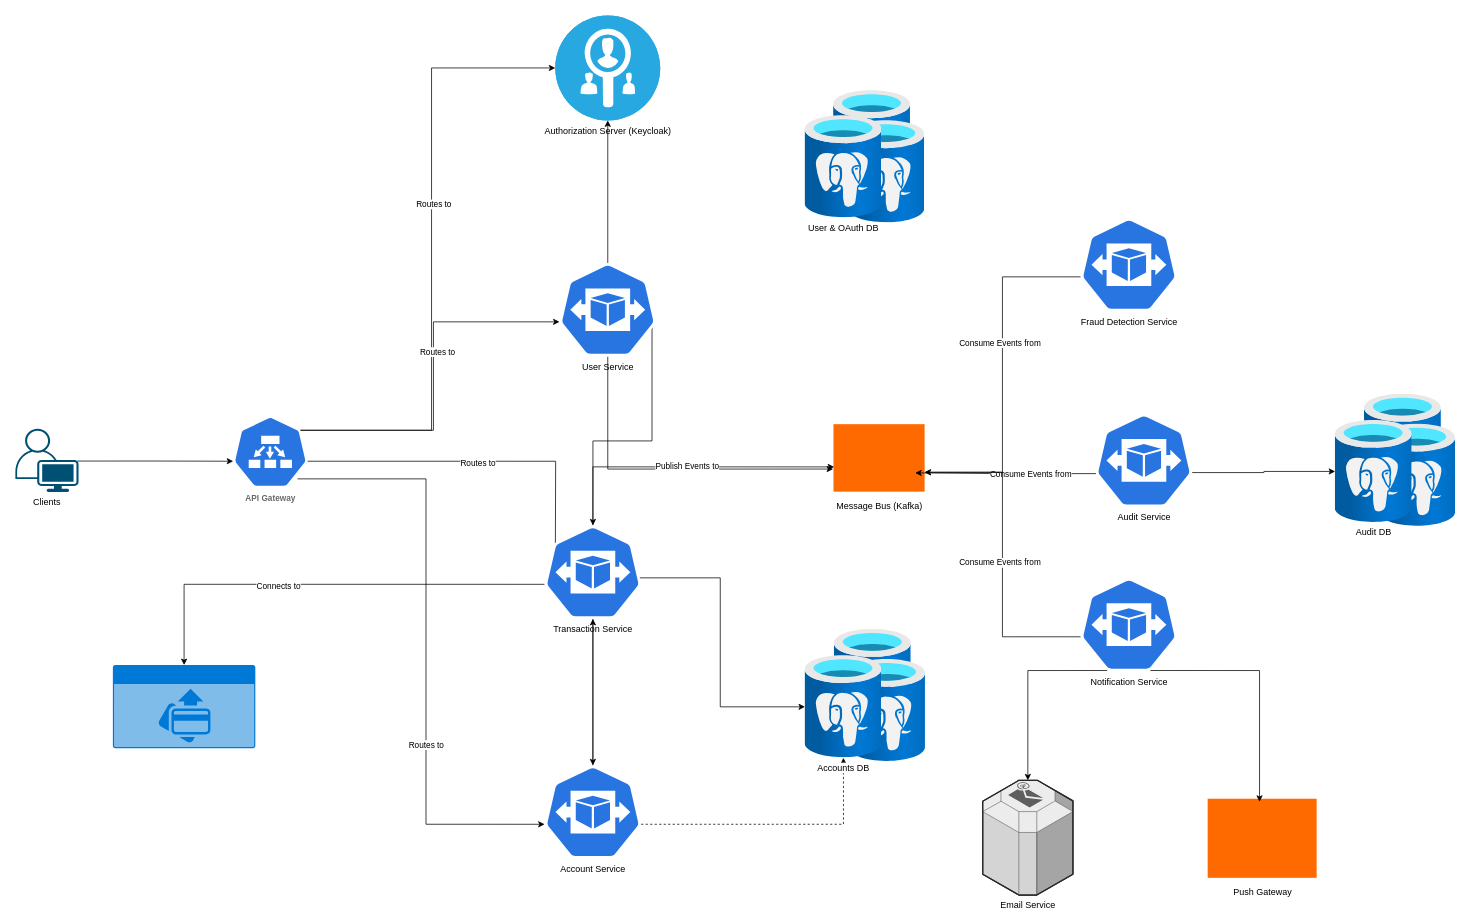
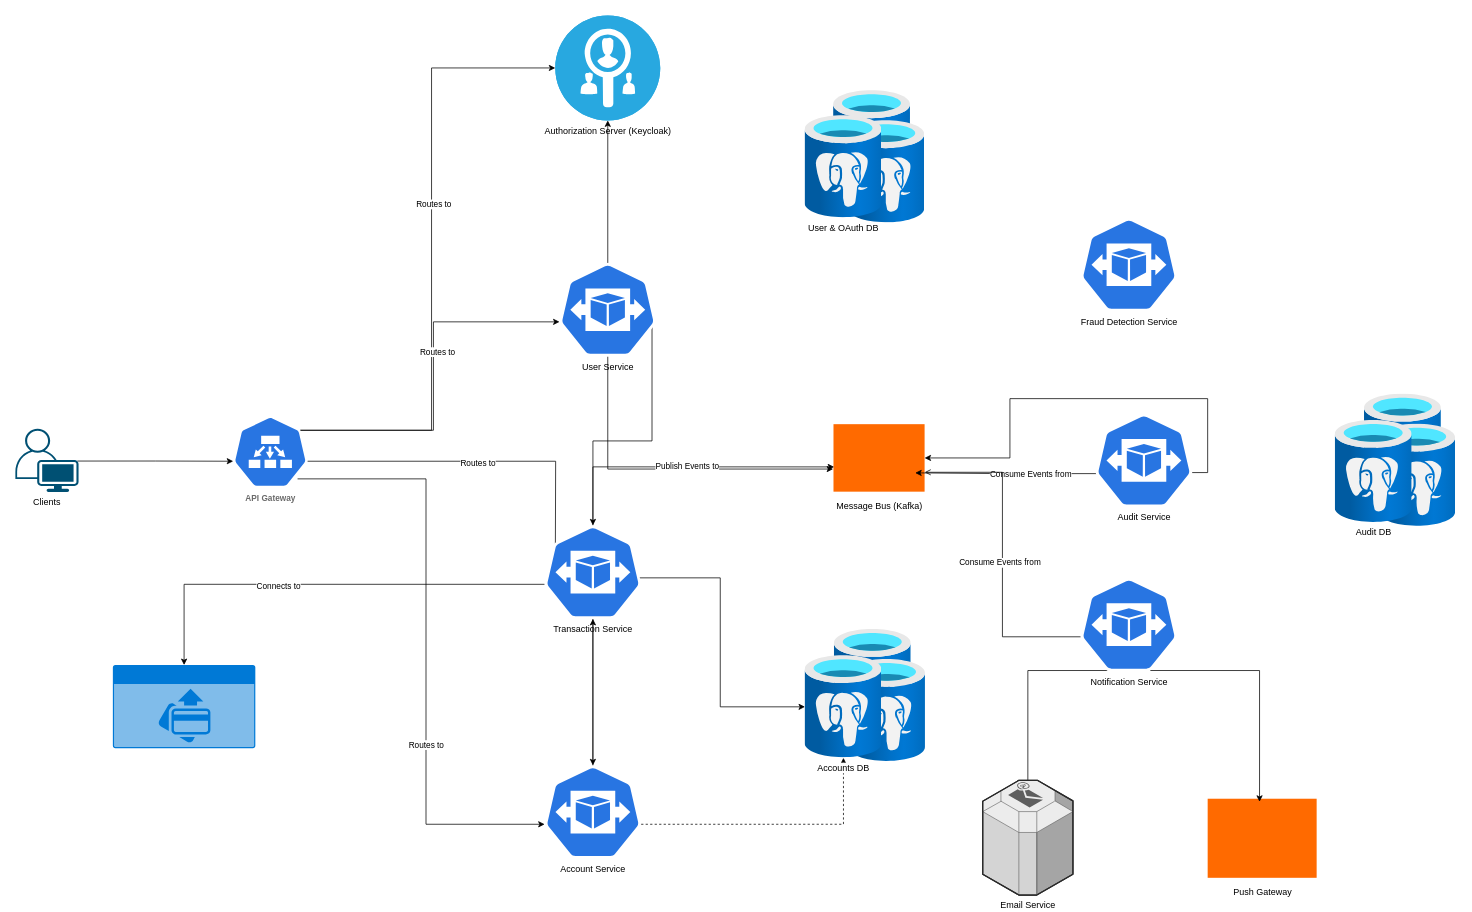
(1003, 335) -> none
(1267, 471) -> (1147, 399)
(1028, 774) -> (1028, 775)
